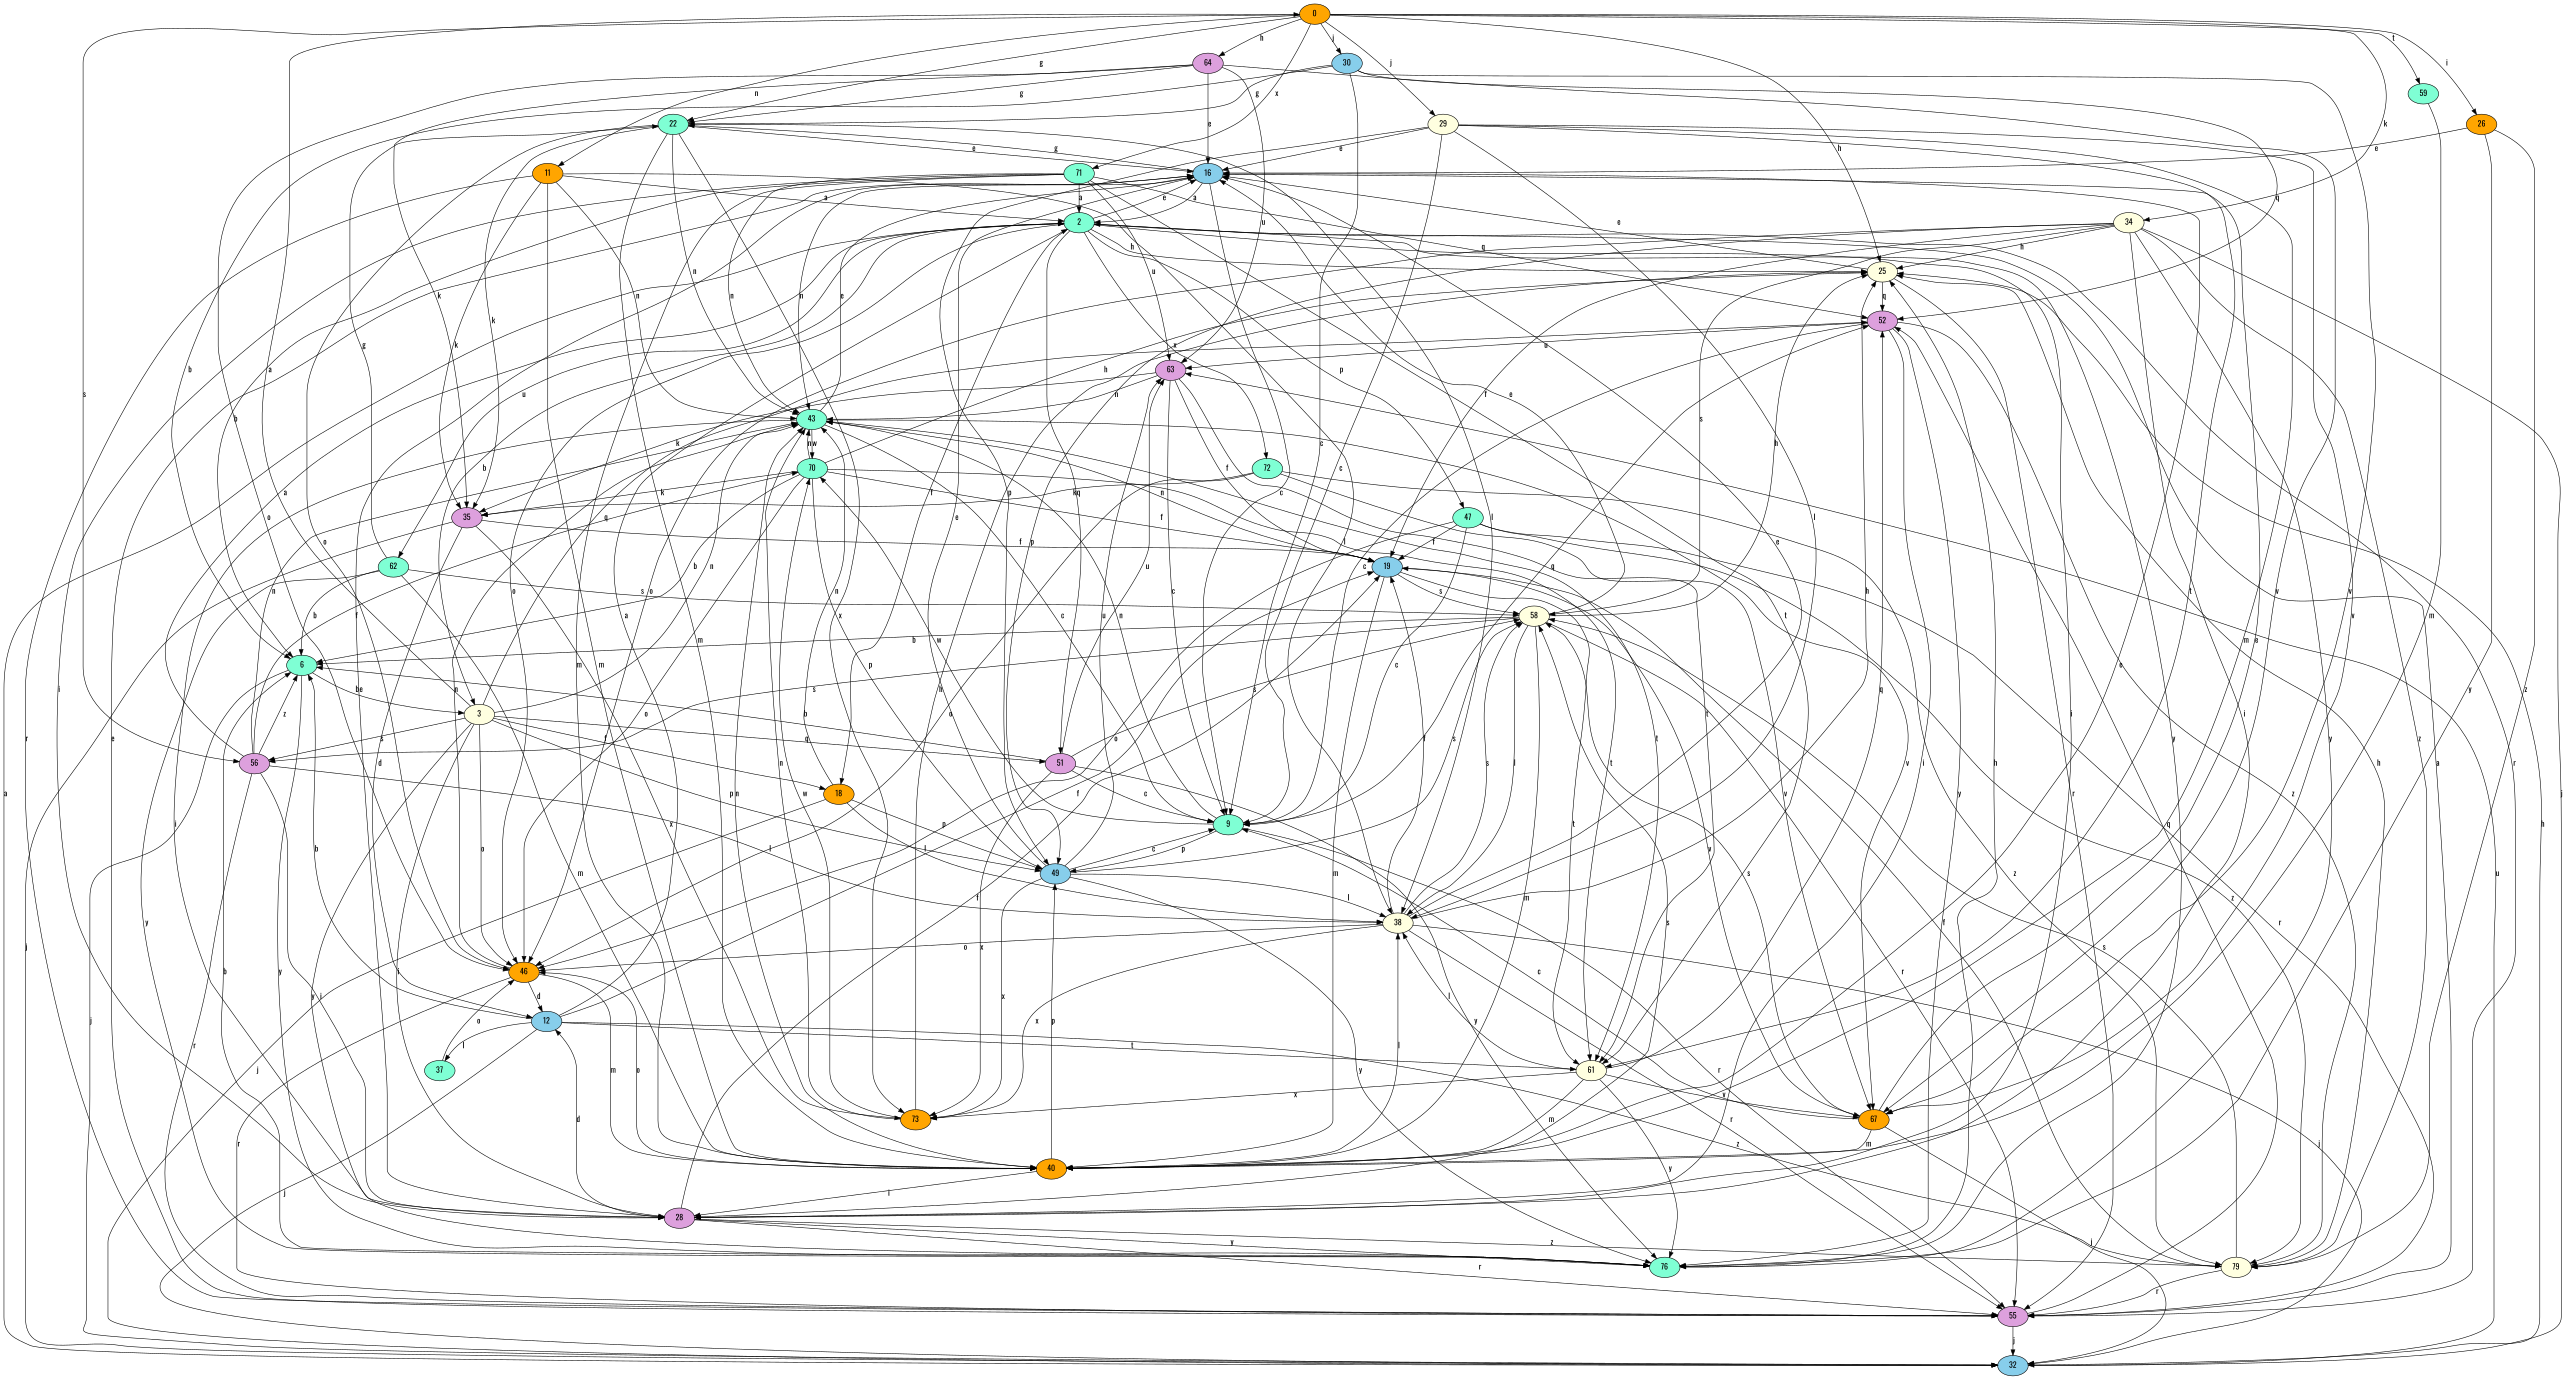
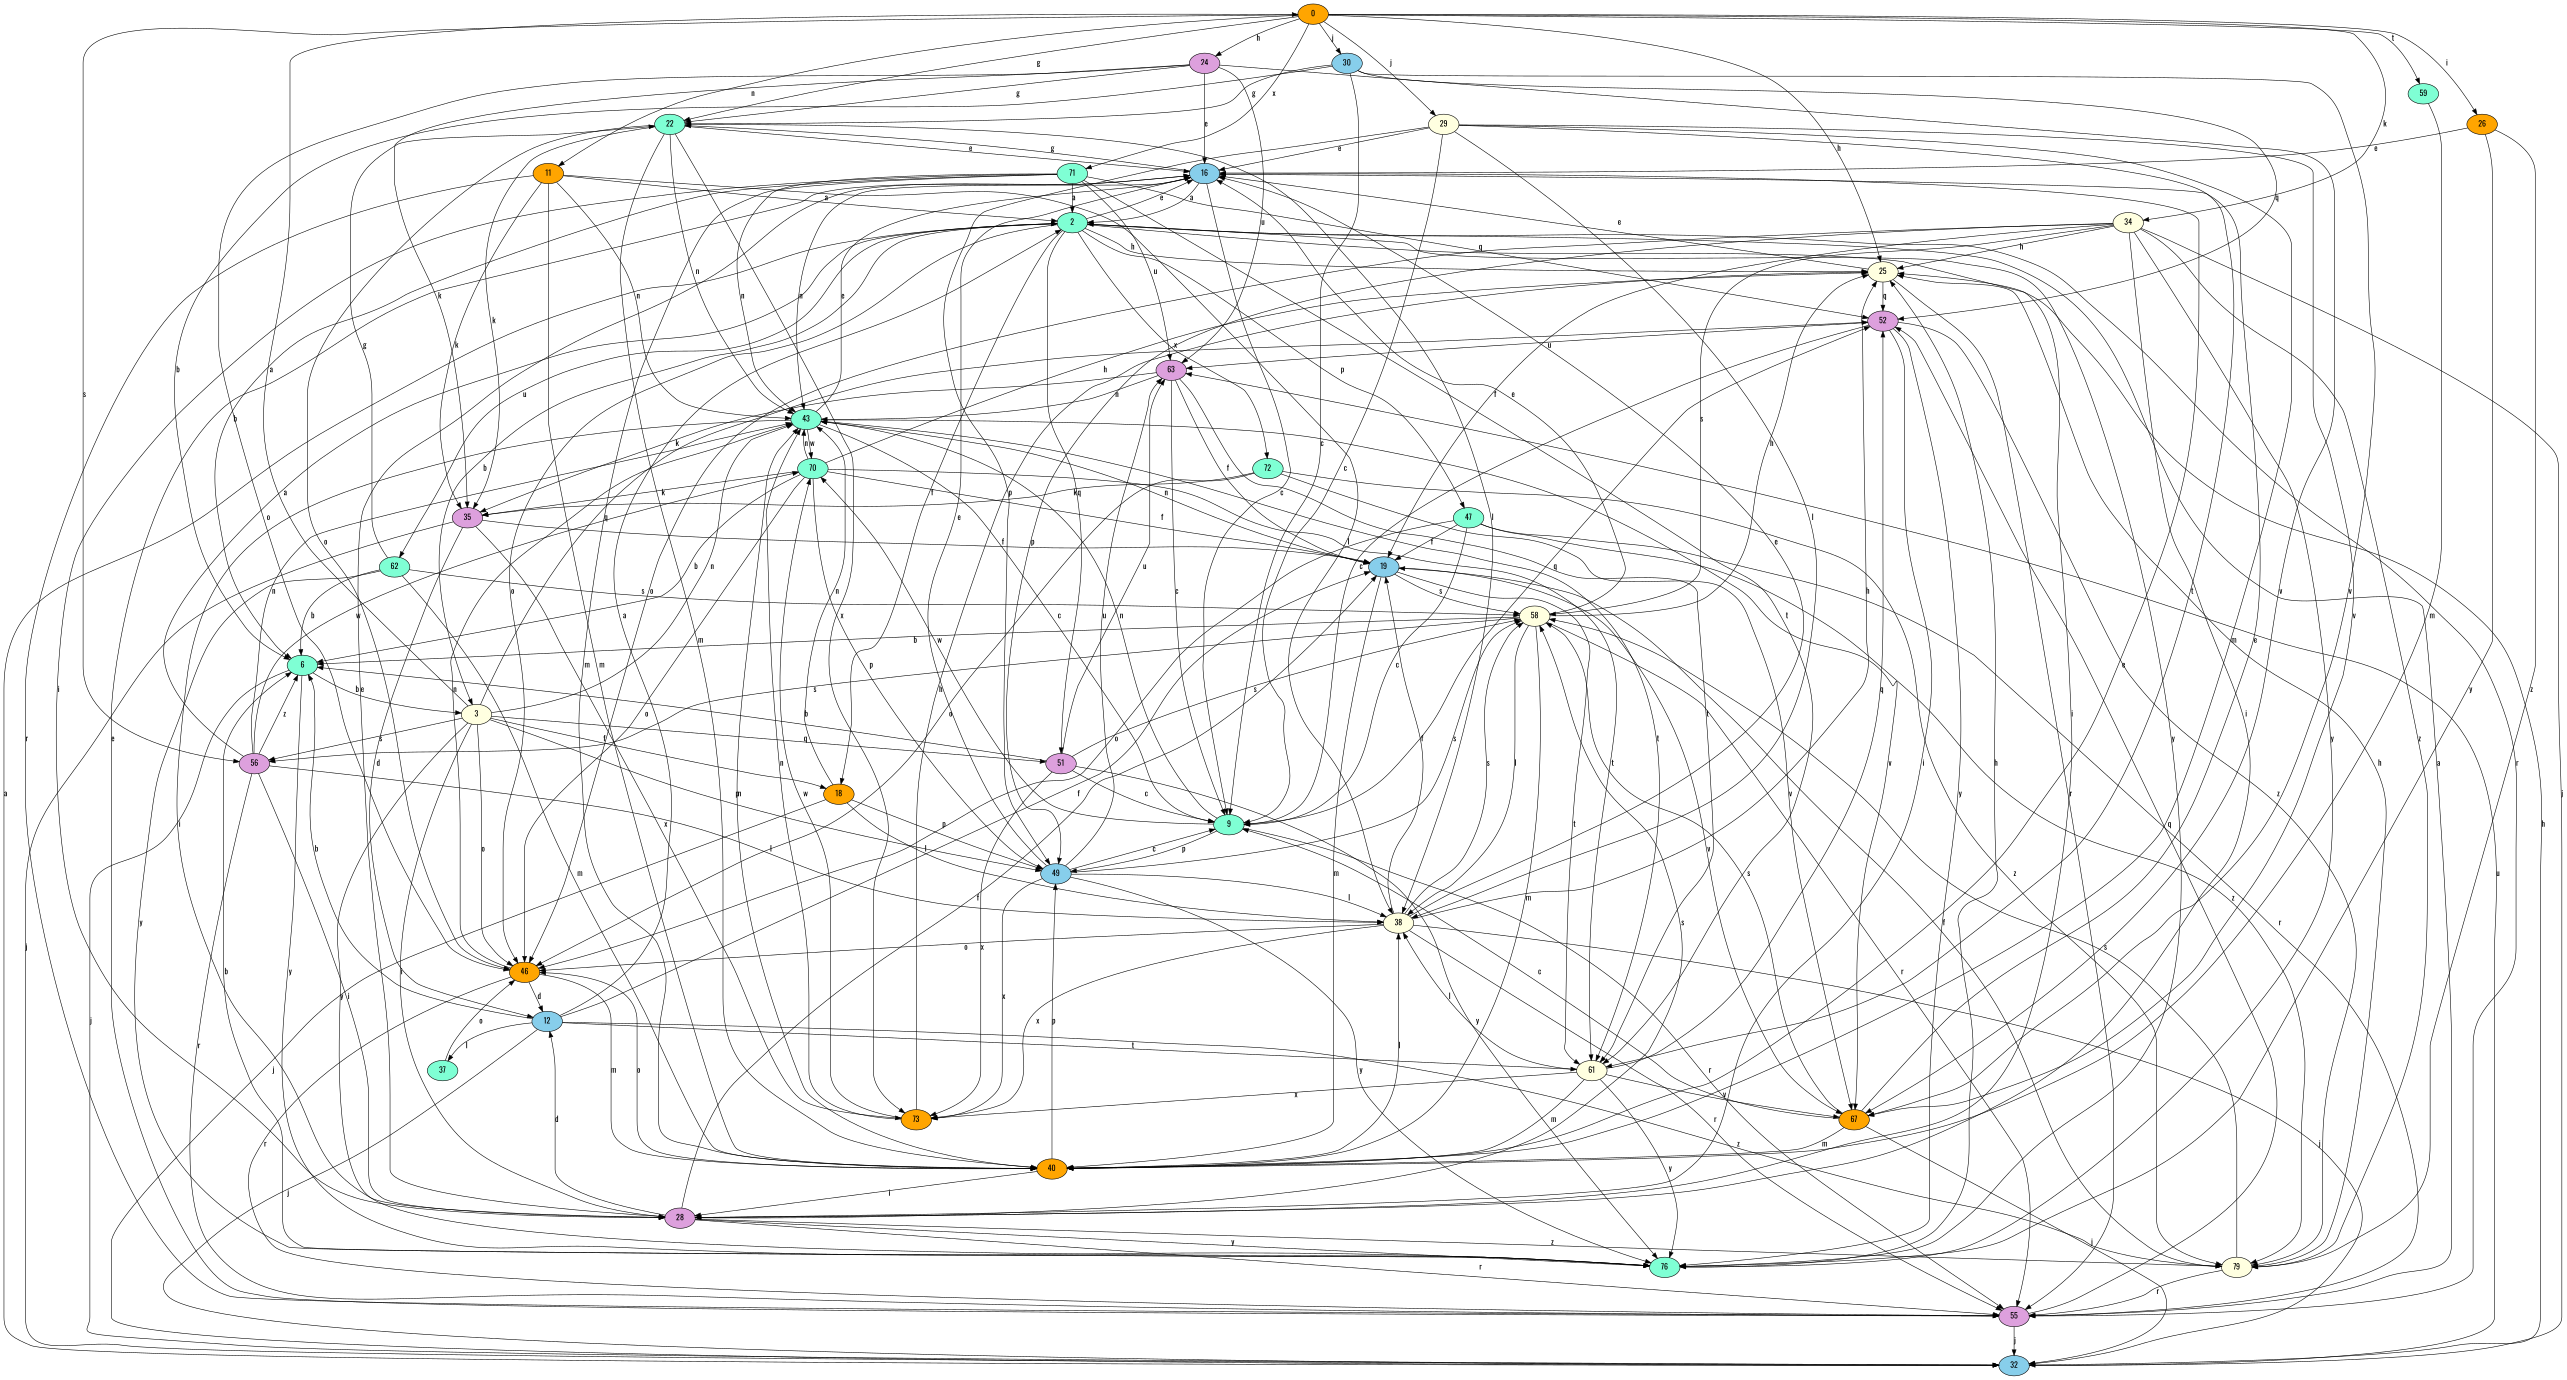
(1208, 63) -> (1205, 63)
(357, 616) -> (359, 616)
